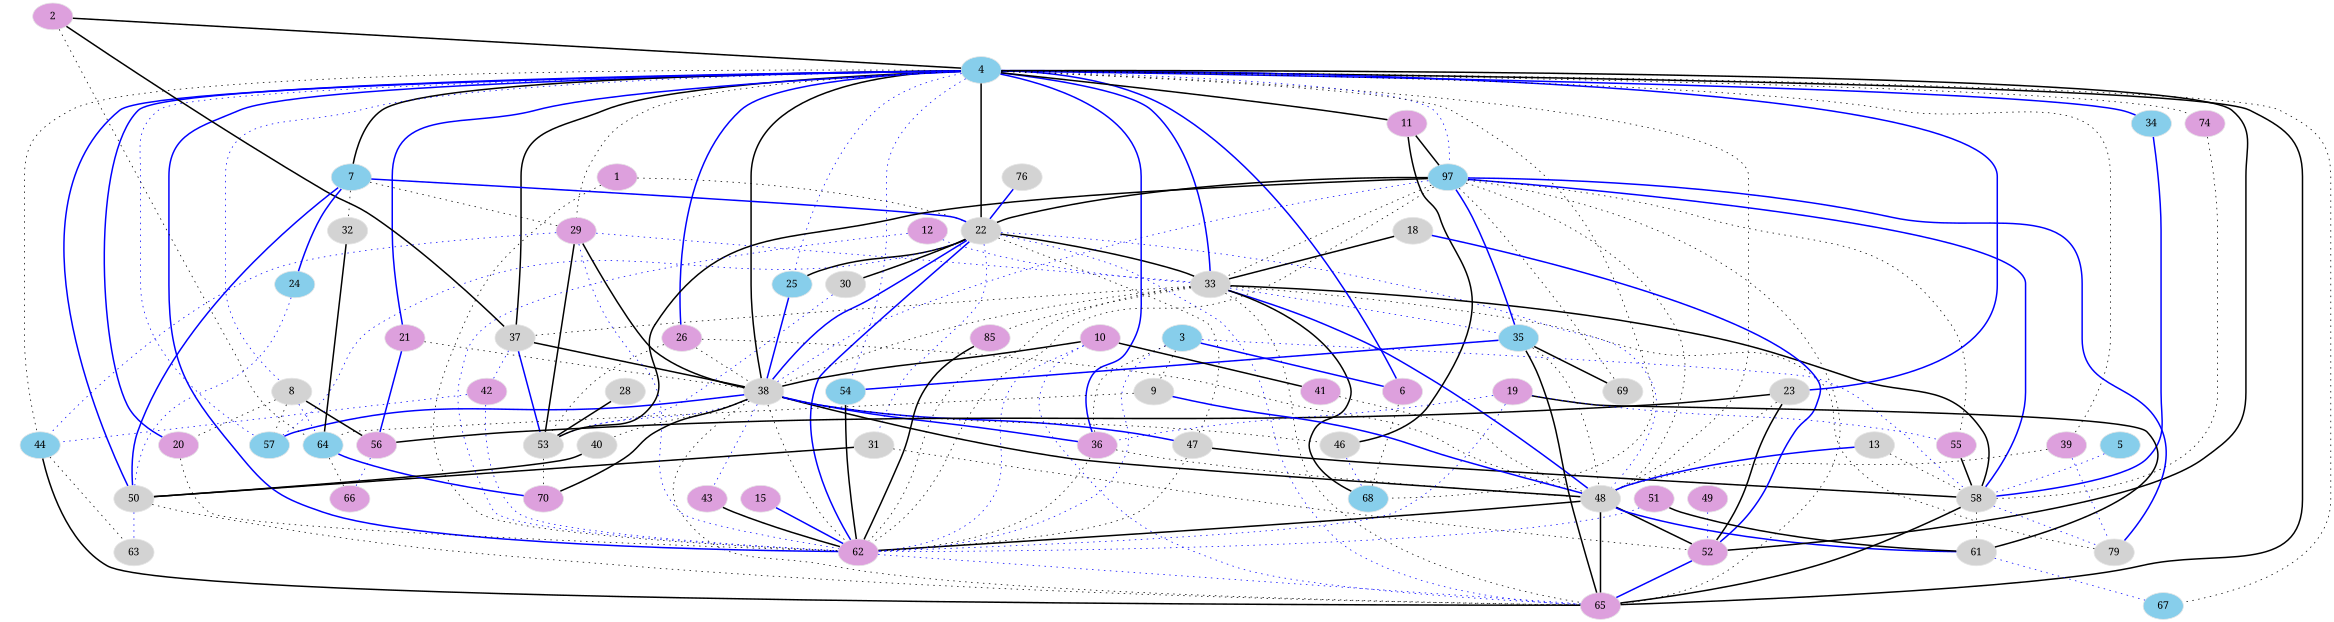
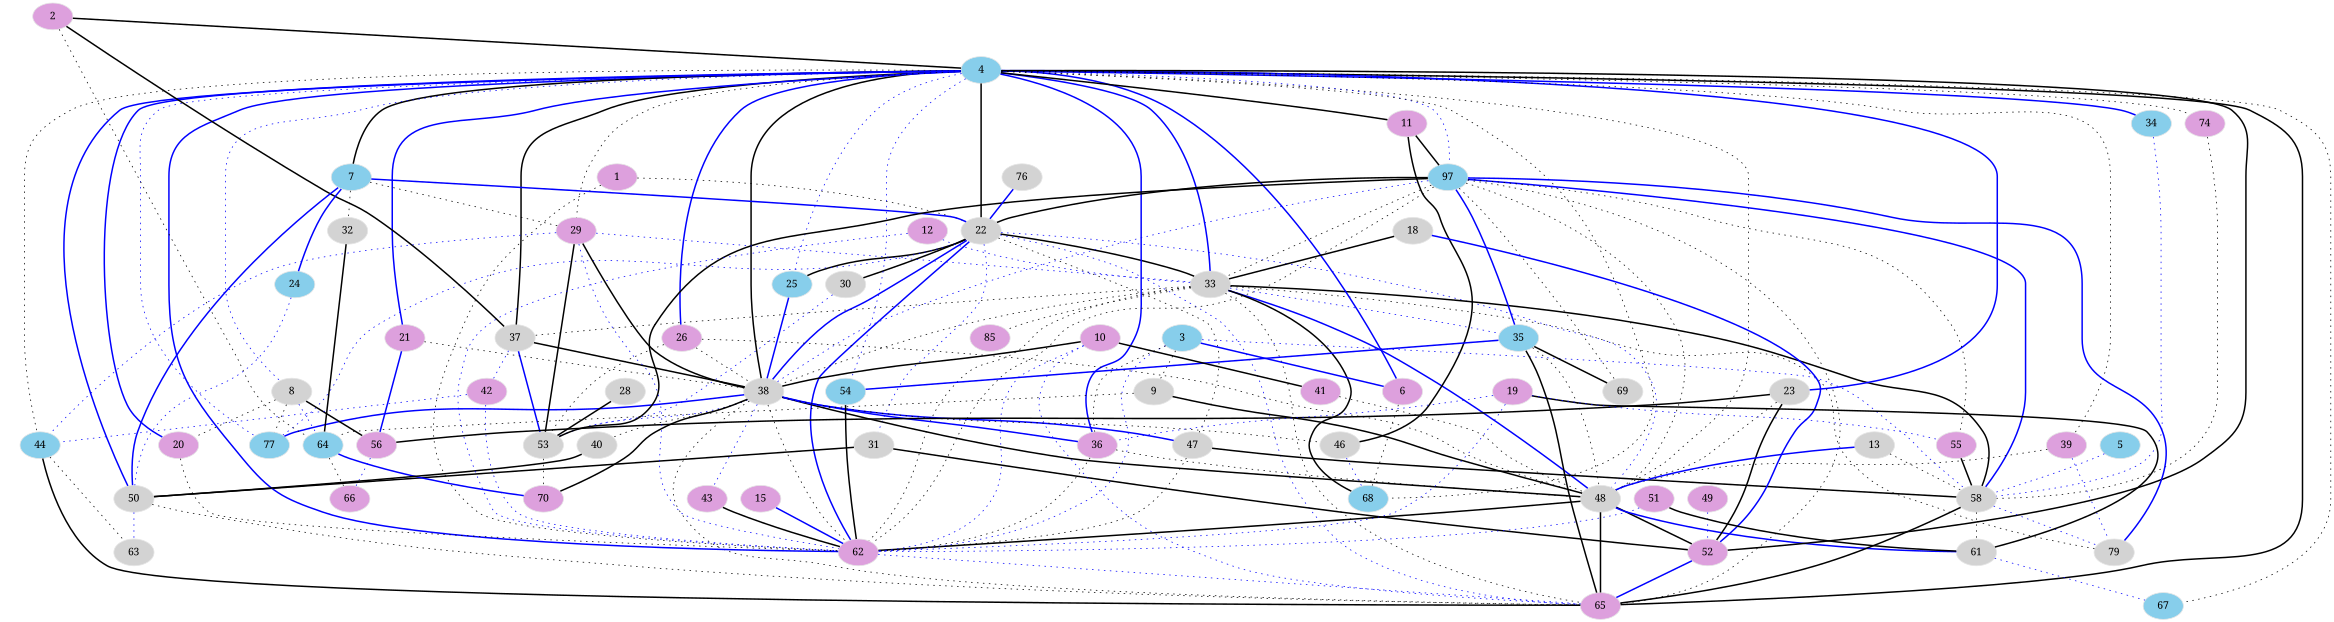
(2161, 378) -> (2161, 378)
(1369, 432) -> (1369, 432)
(909, 434) -> none
(269, 445) -> (269, 445)
(1290, 506) -> (1290, 506)
